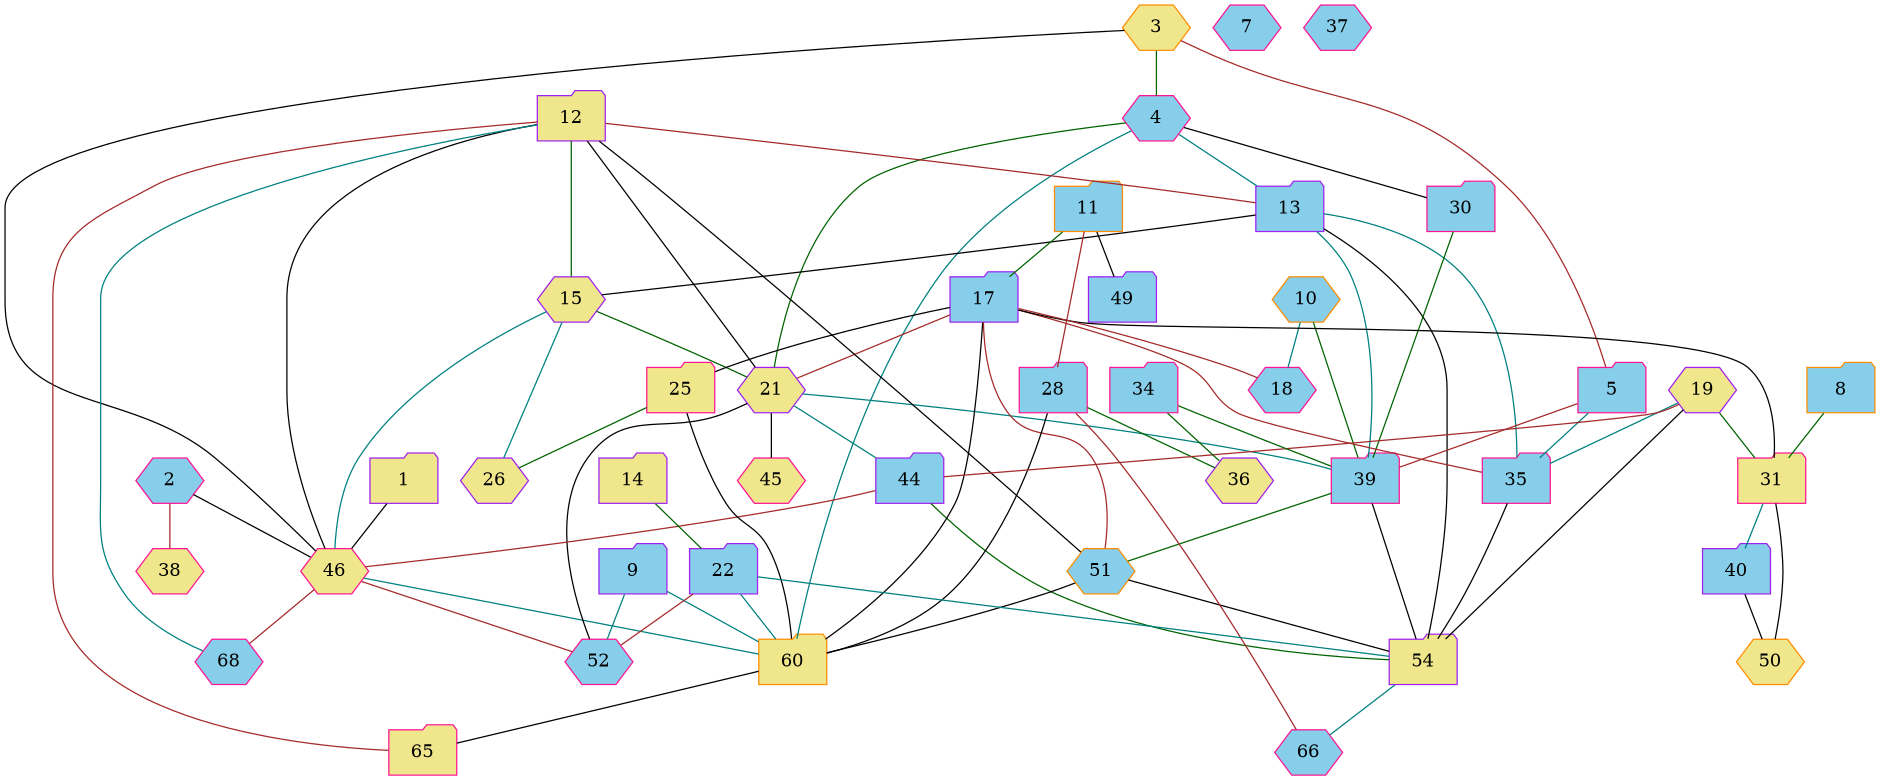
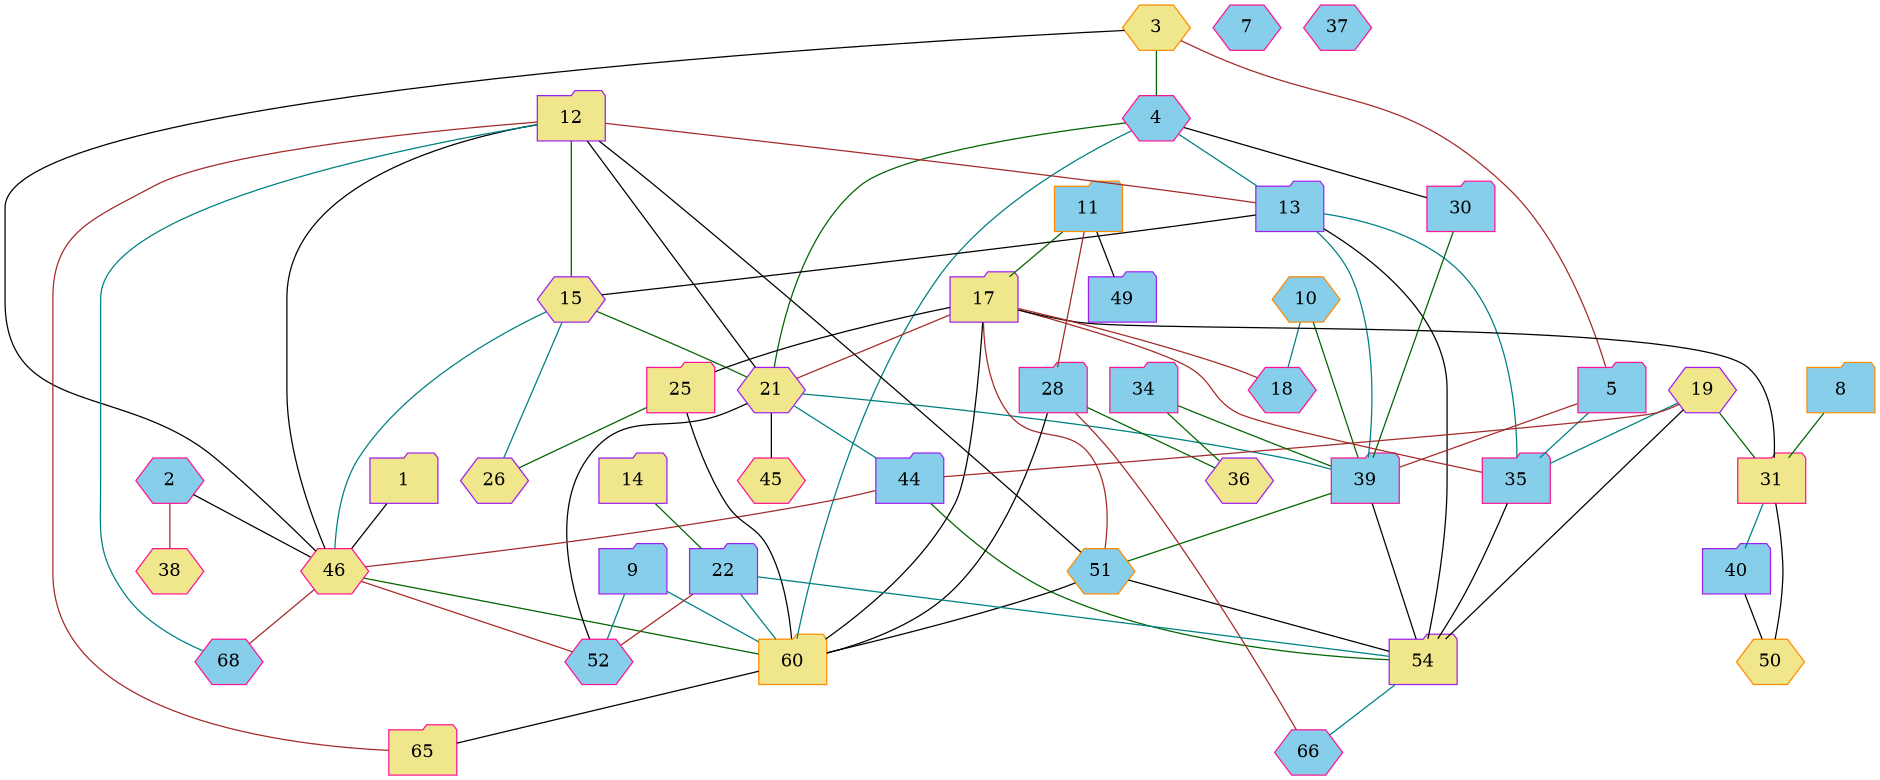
(984, 299) -> (984, 299)
(561, 616) -> (561, 616)
